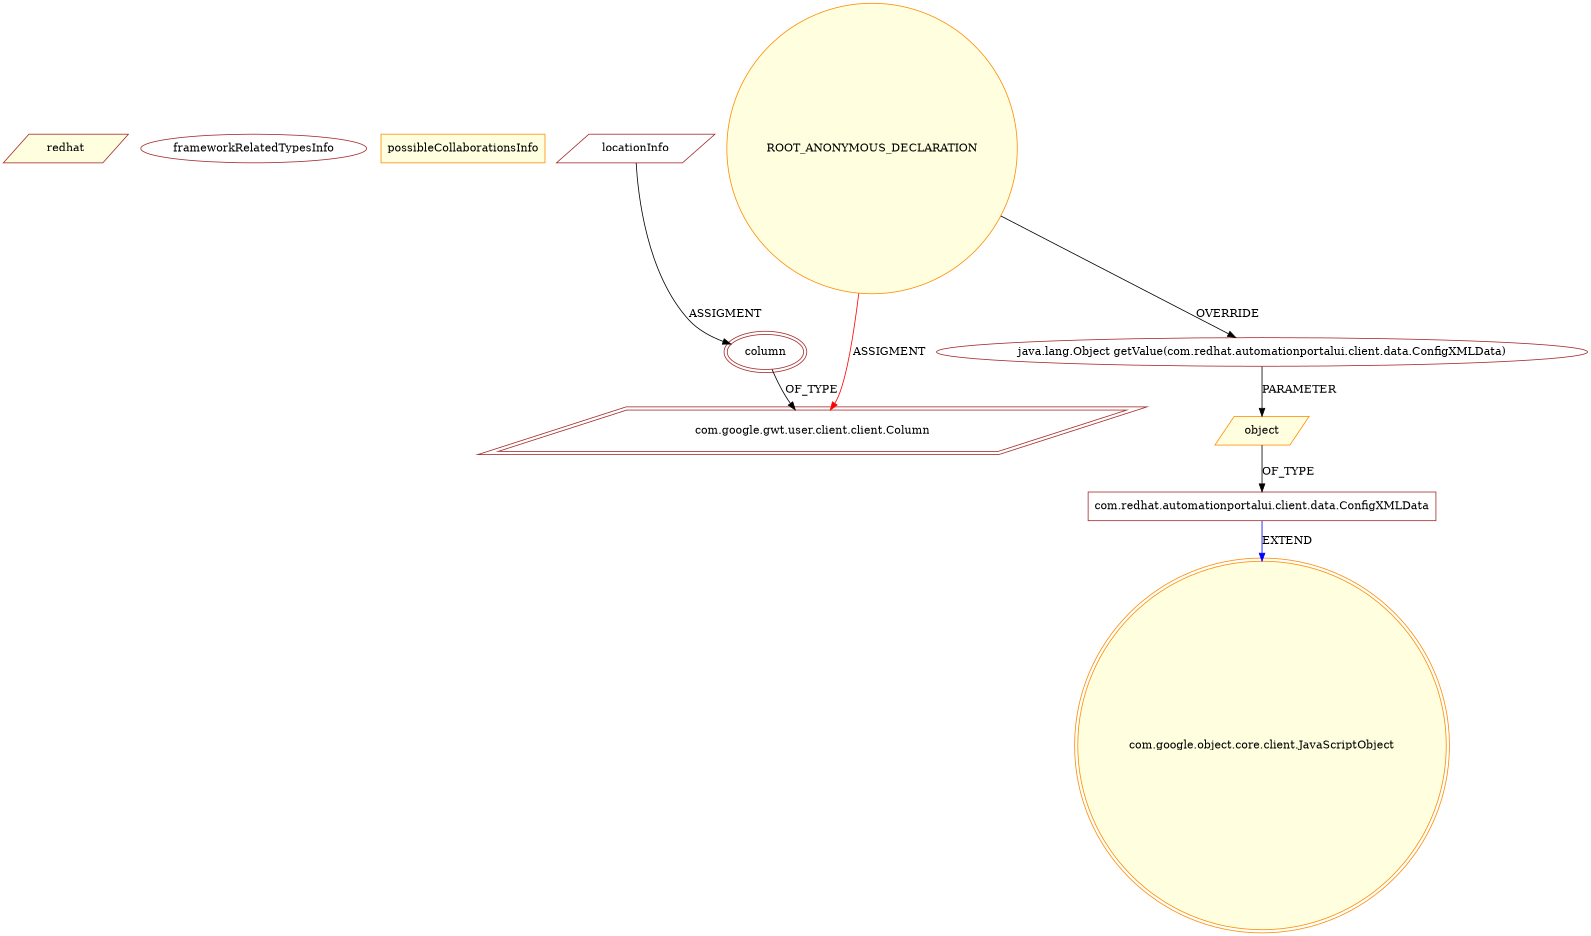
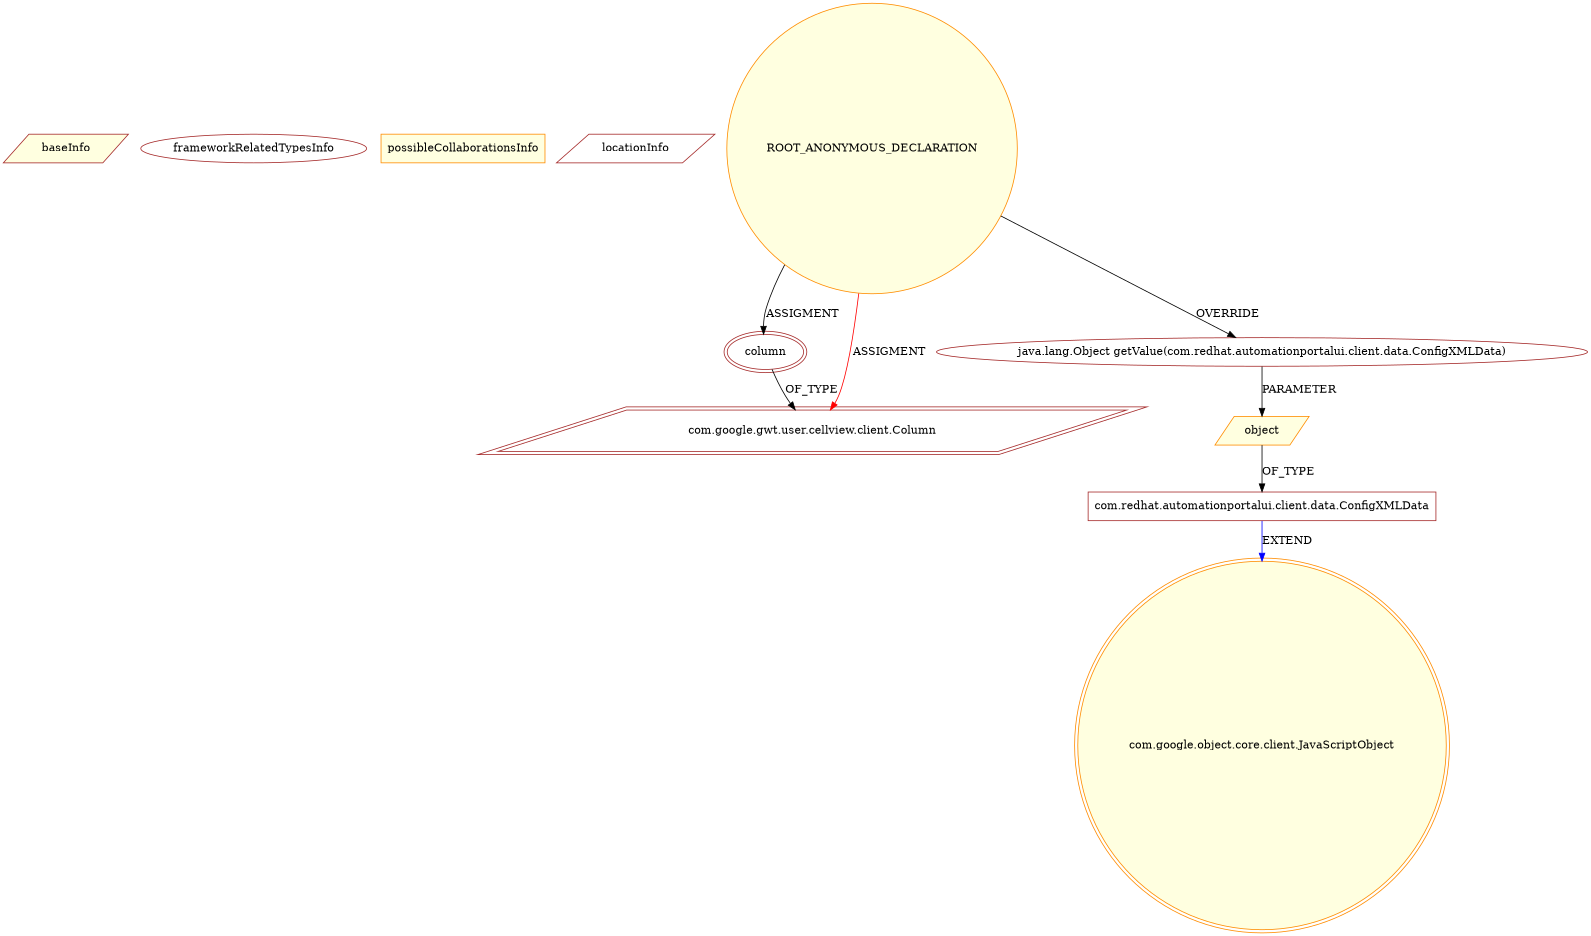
(66, 148) -> (66, 148)
(657, 265) -> (771, 294)
(812, 431) -> (812, 431)
